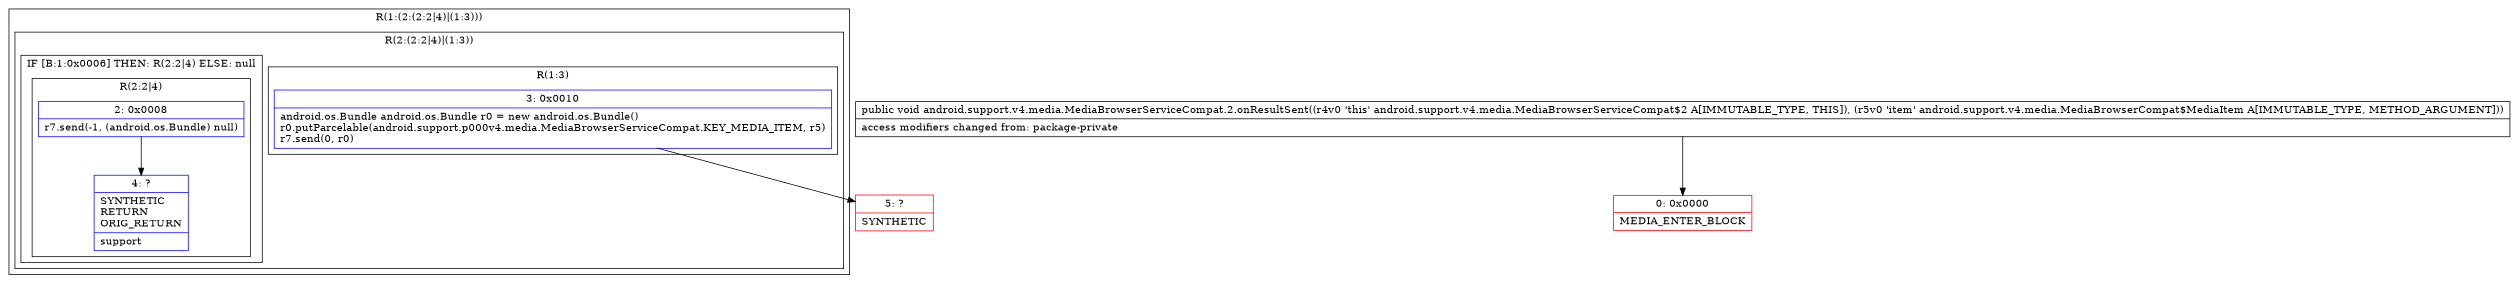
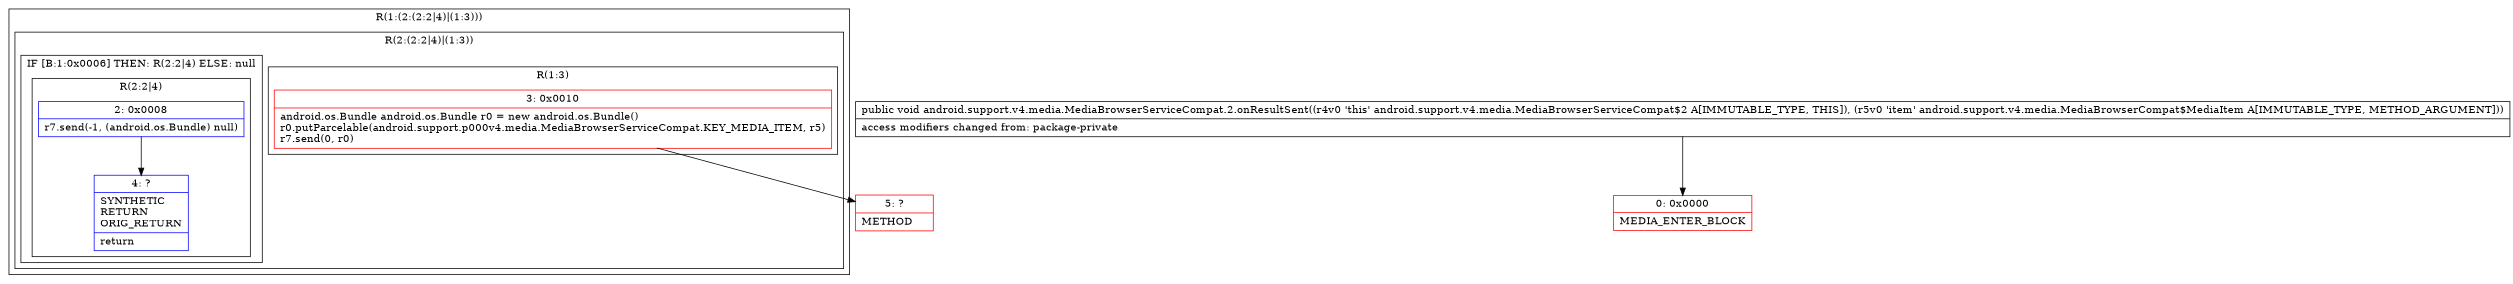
(553, 119) -> (553, 119)
(894, 222) -> (887, 222)
(121, 241) -> (117, 241)
